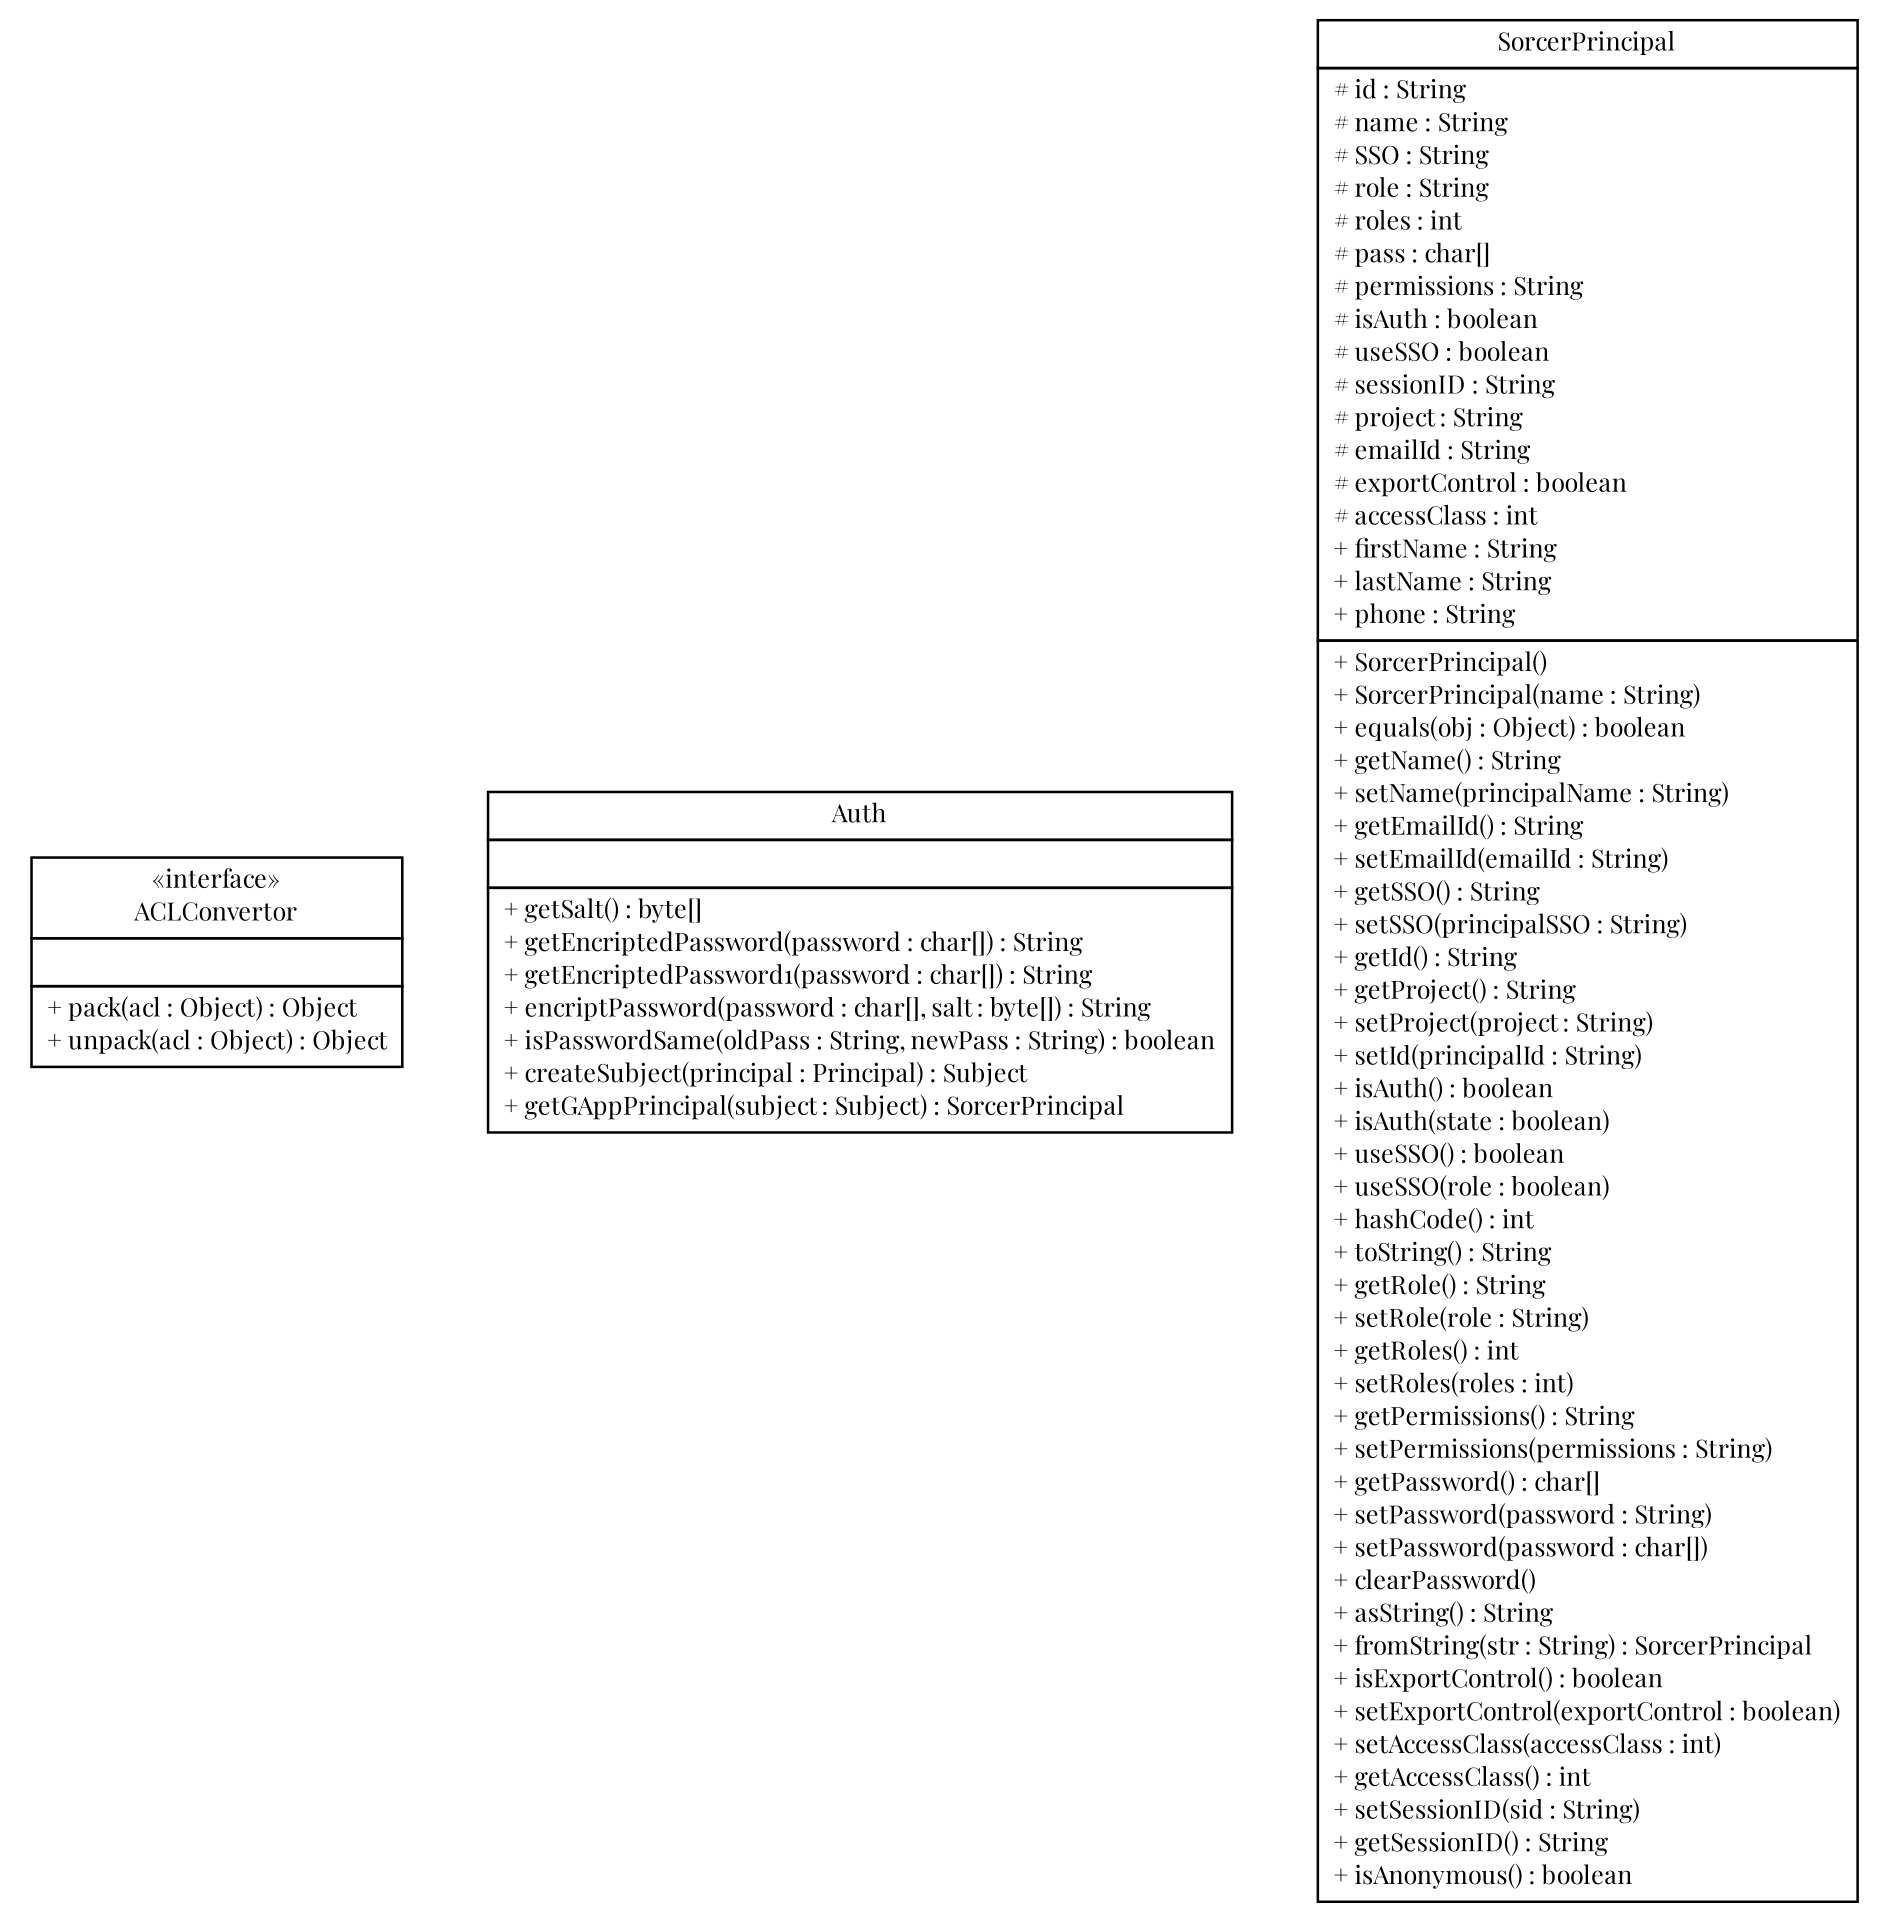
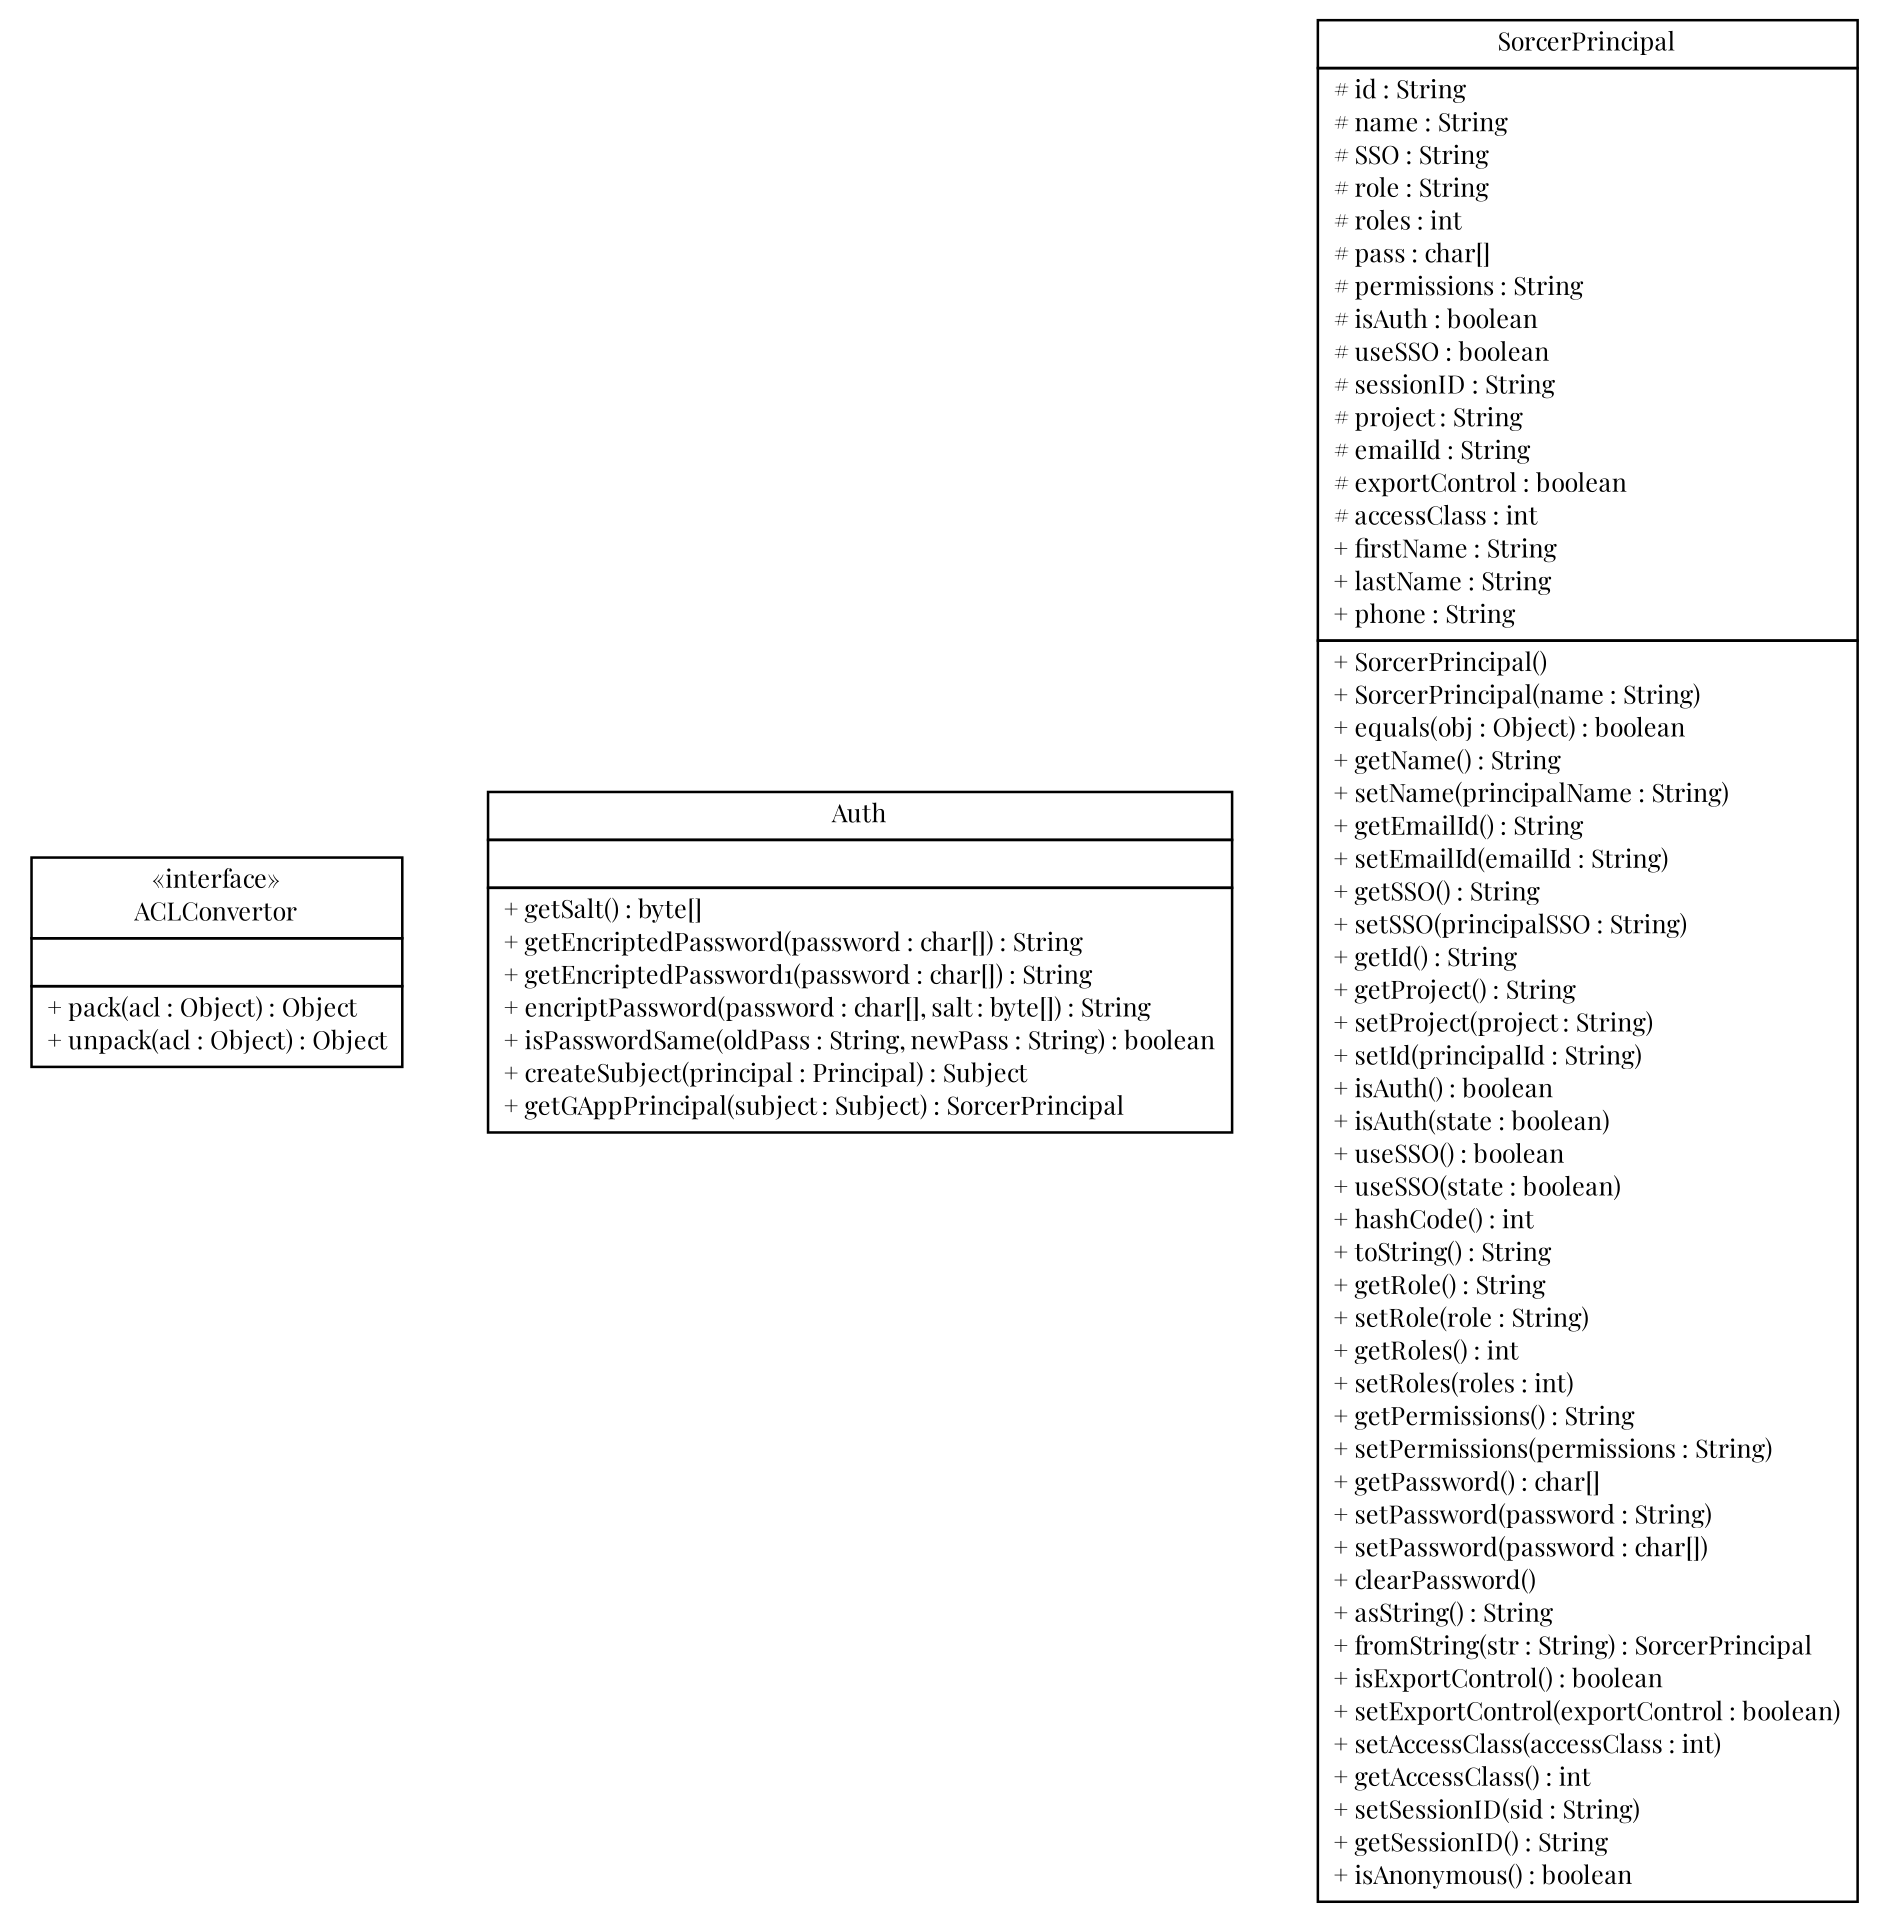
(1473, 1188) -> (1478, 1188)
